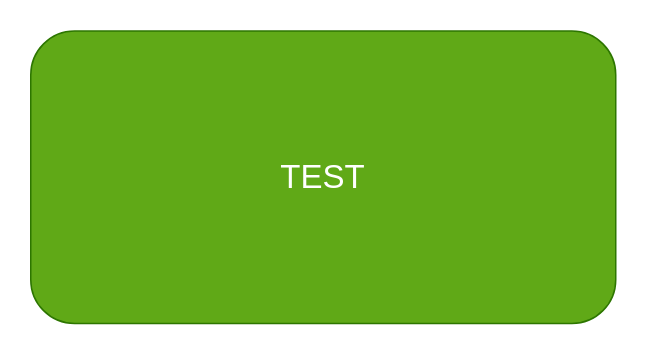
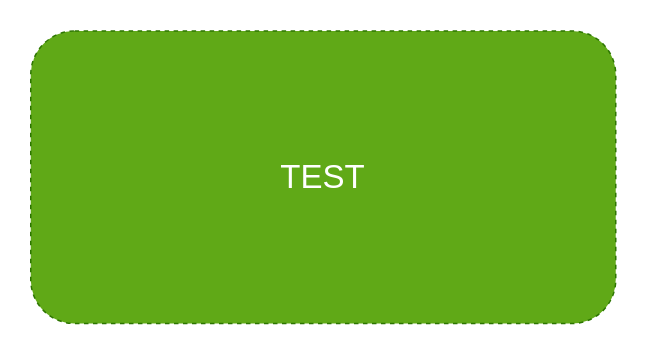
(323, 177) -> (323, 177)
